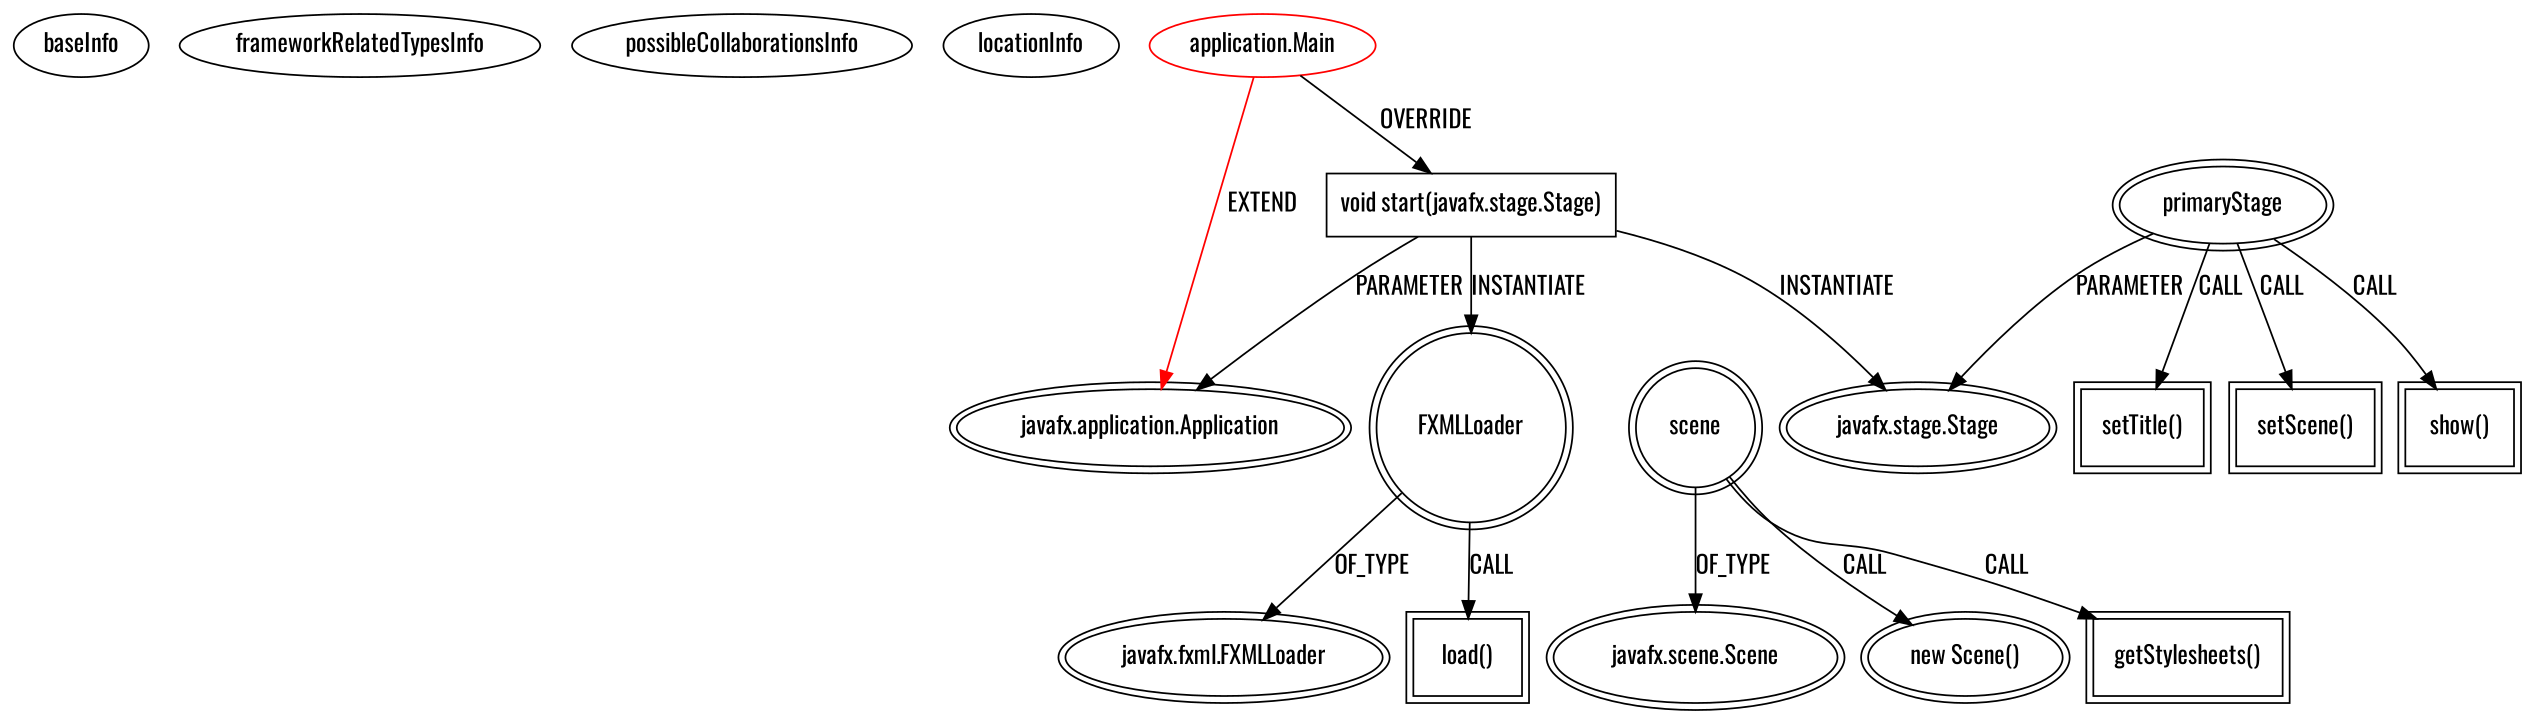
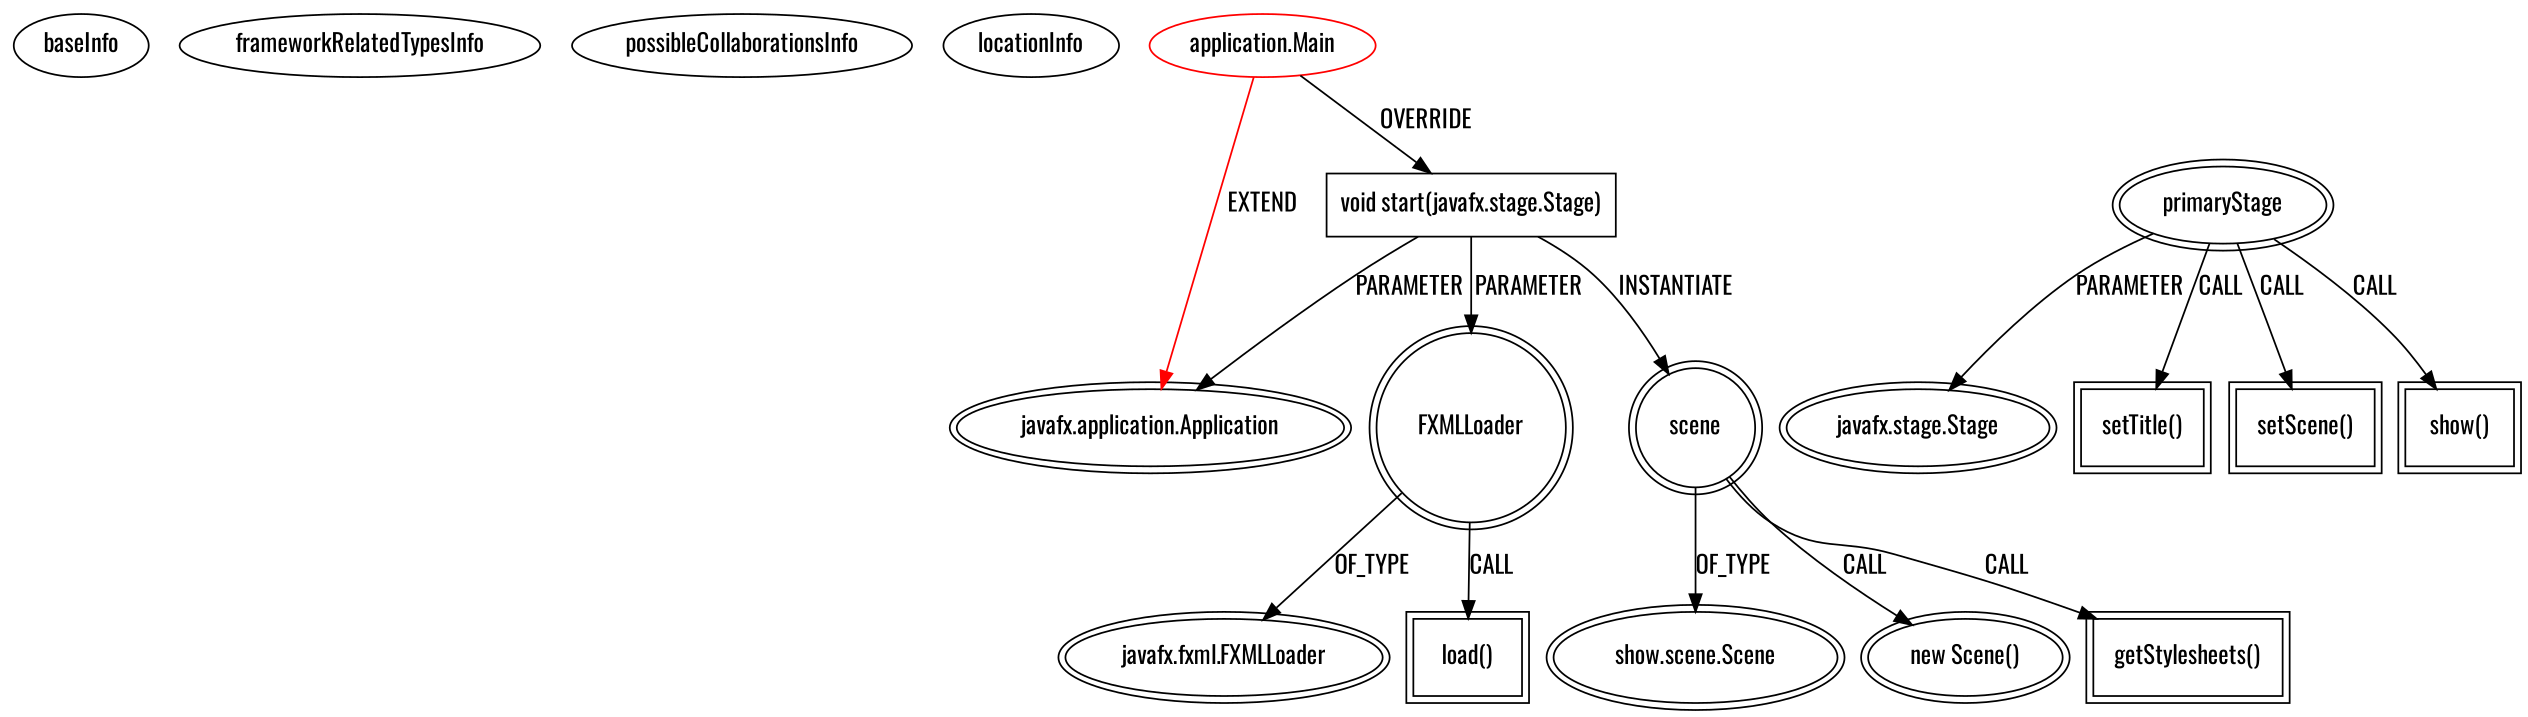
(1756, 284) -> (1608, 289)
(1529, 288) -> (1529, 288)
(1696, 657) -> (1696, 657)
